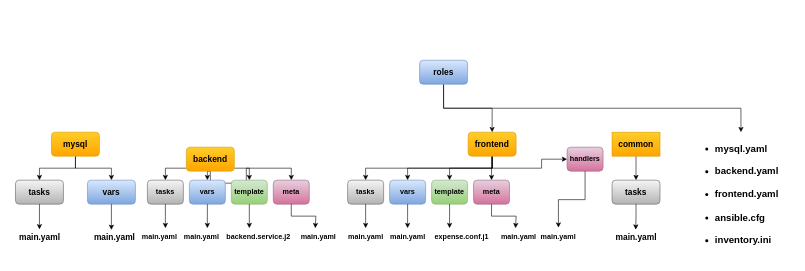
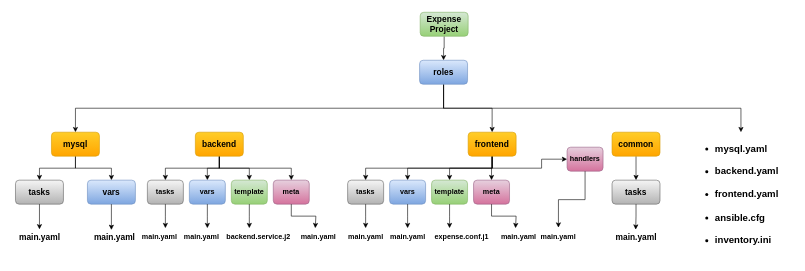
none -> (444, 24)
none -> (444, 50)
none -> (75, 117)
(636, 144) -> (636, 144)
(210, 159) -> (219, 144)
